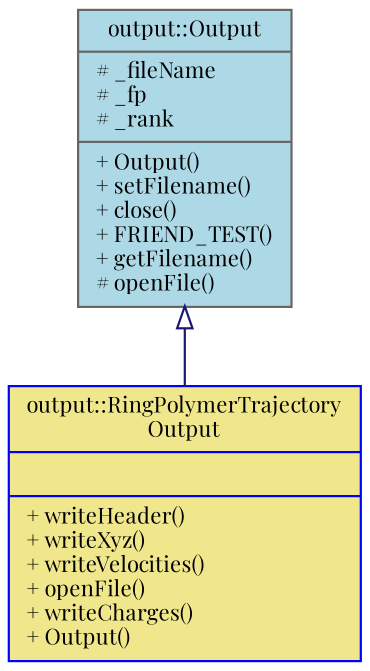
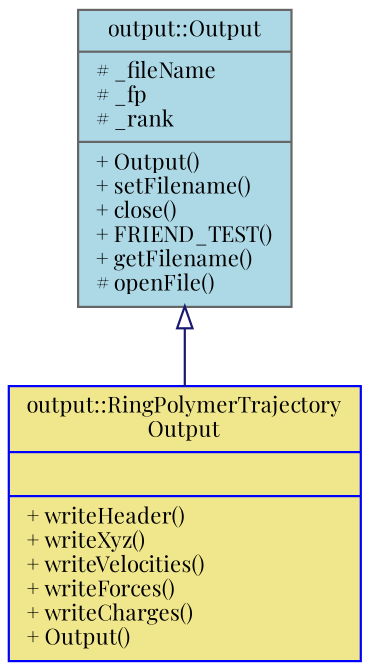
(87, 590) -> (101, 590)
